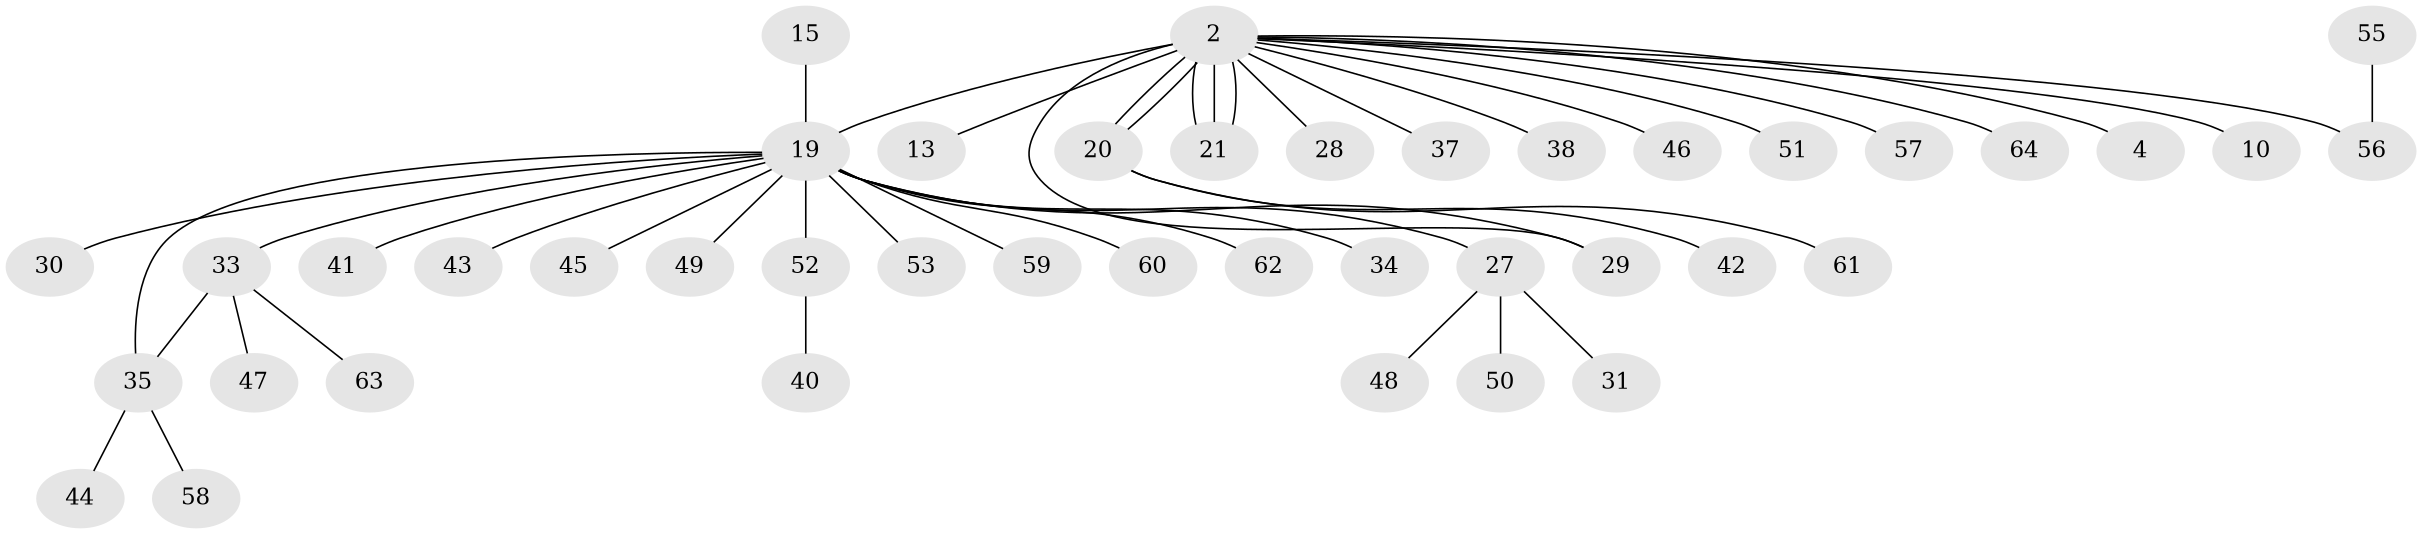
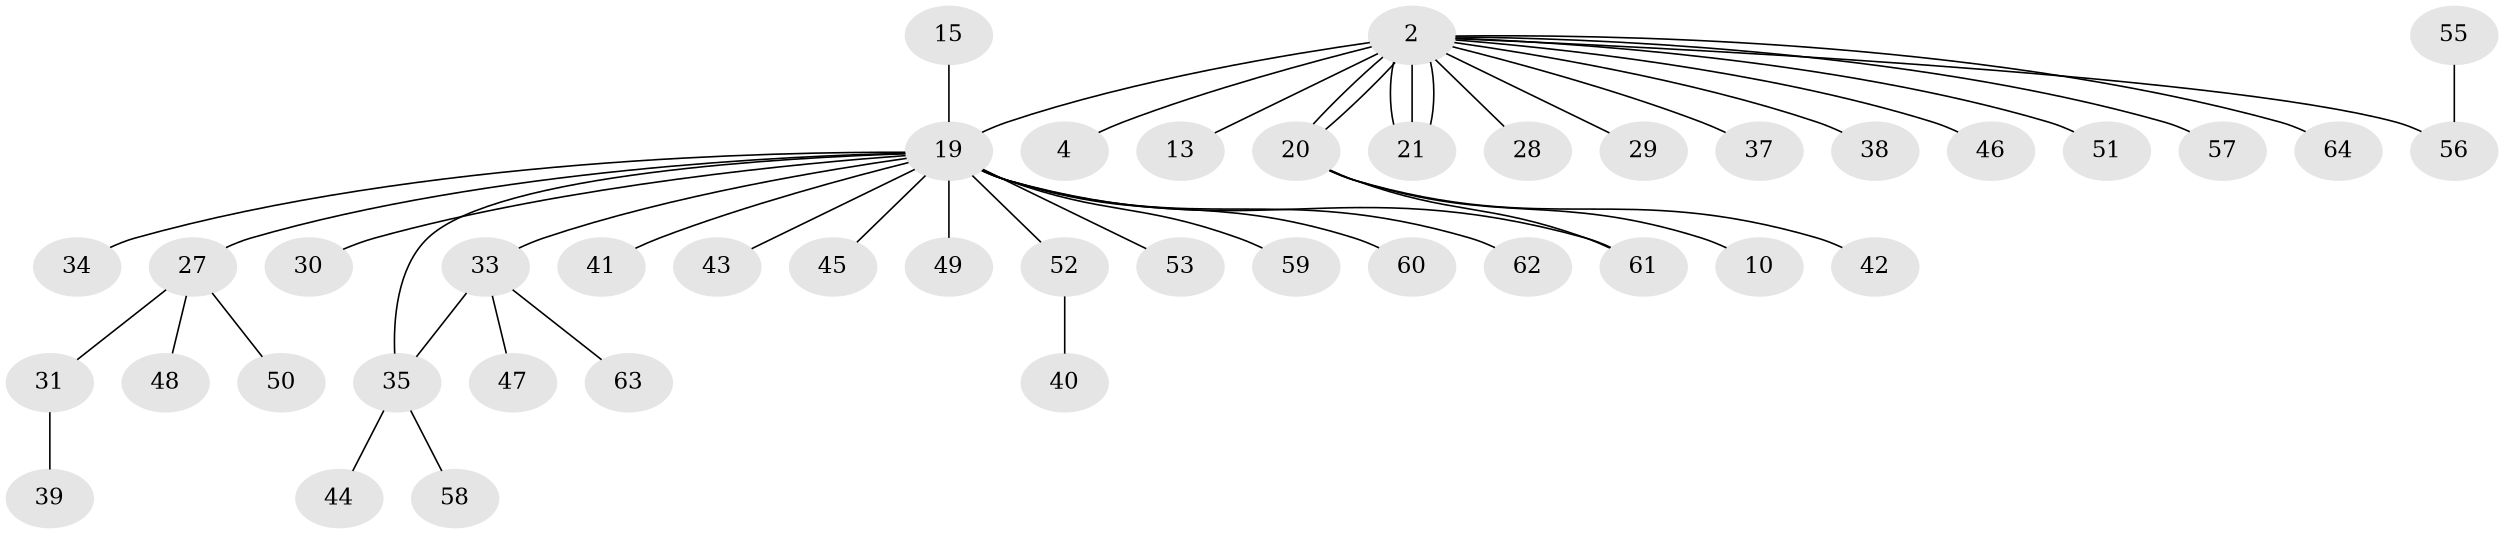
(1985, 88) -> (1629, 220)
(1211, 209) -> (1392, 209)
none -> (50, 499)
